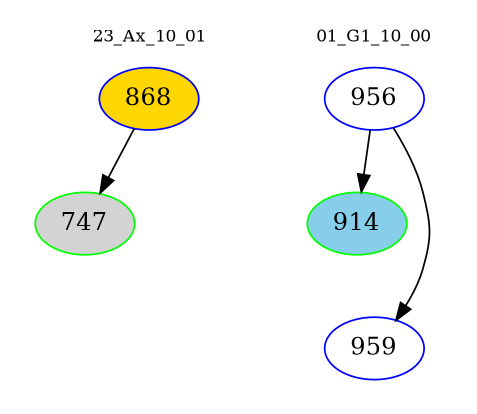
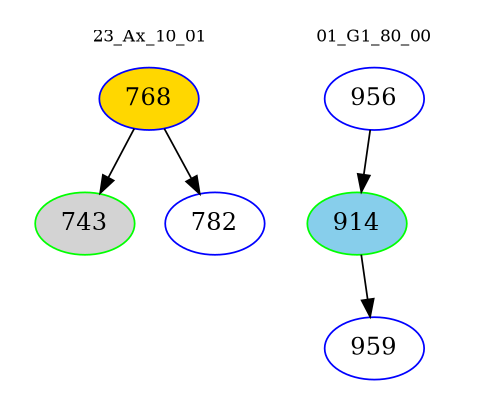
(374, 37) -> (374, 37)
(149, 99) -> (149, 99)
(428, 216) -> (364, 277)
(85, 224) -> (85, 224)
none -> (215, 224)
